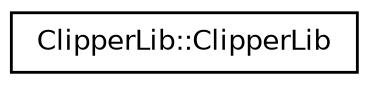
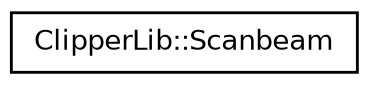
(184, 43) -> (184, 43)
